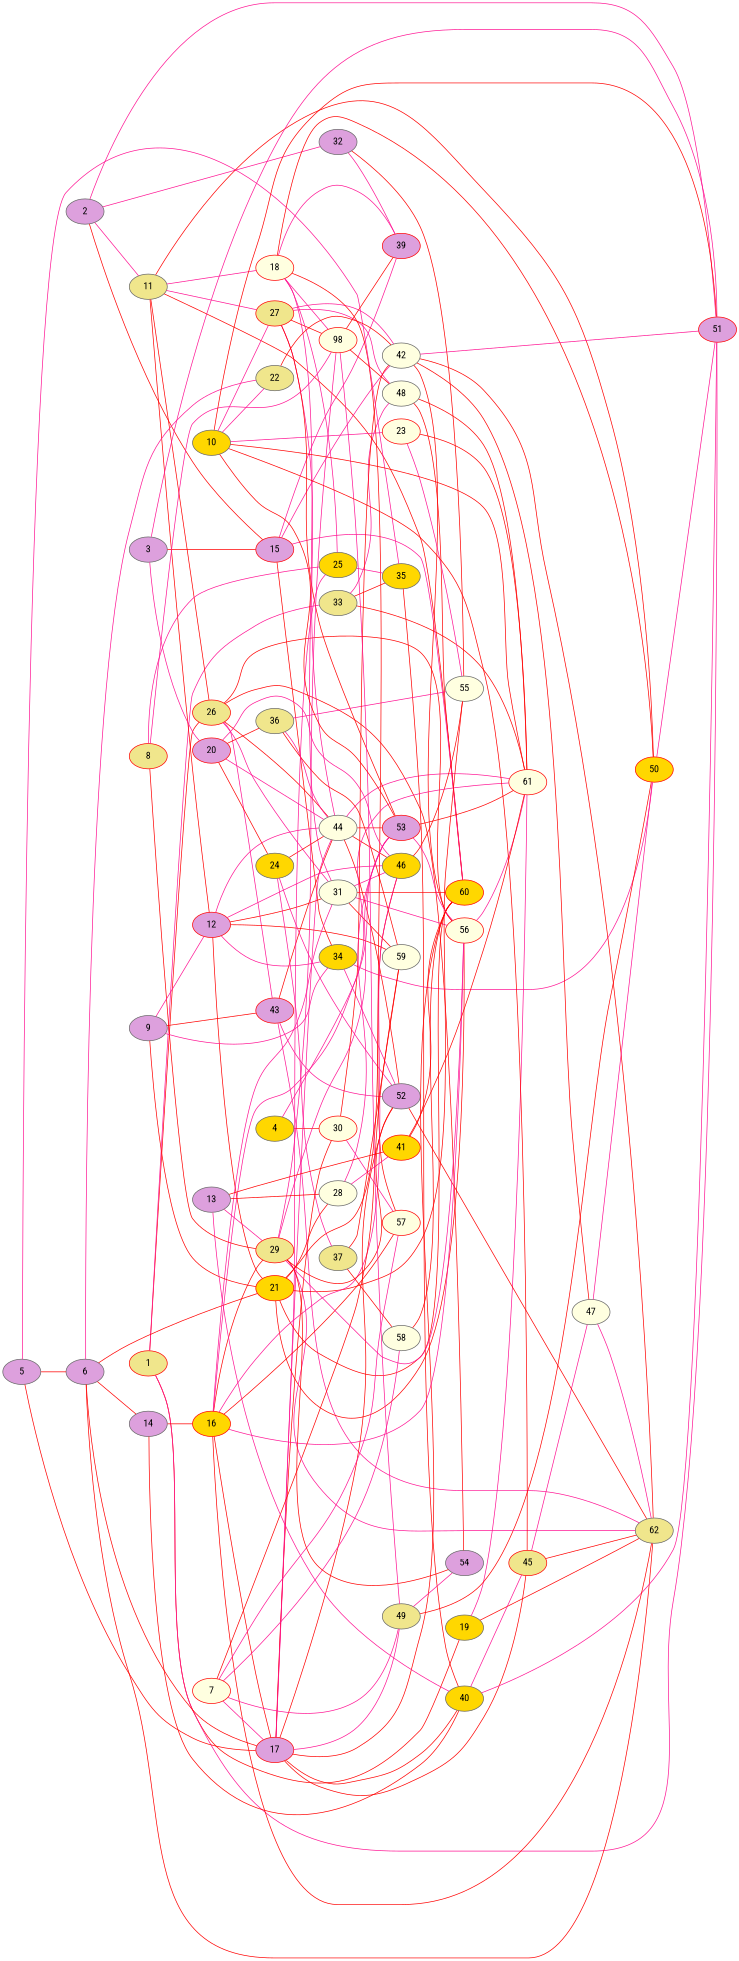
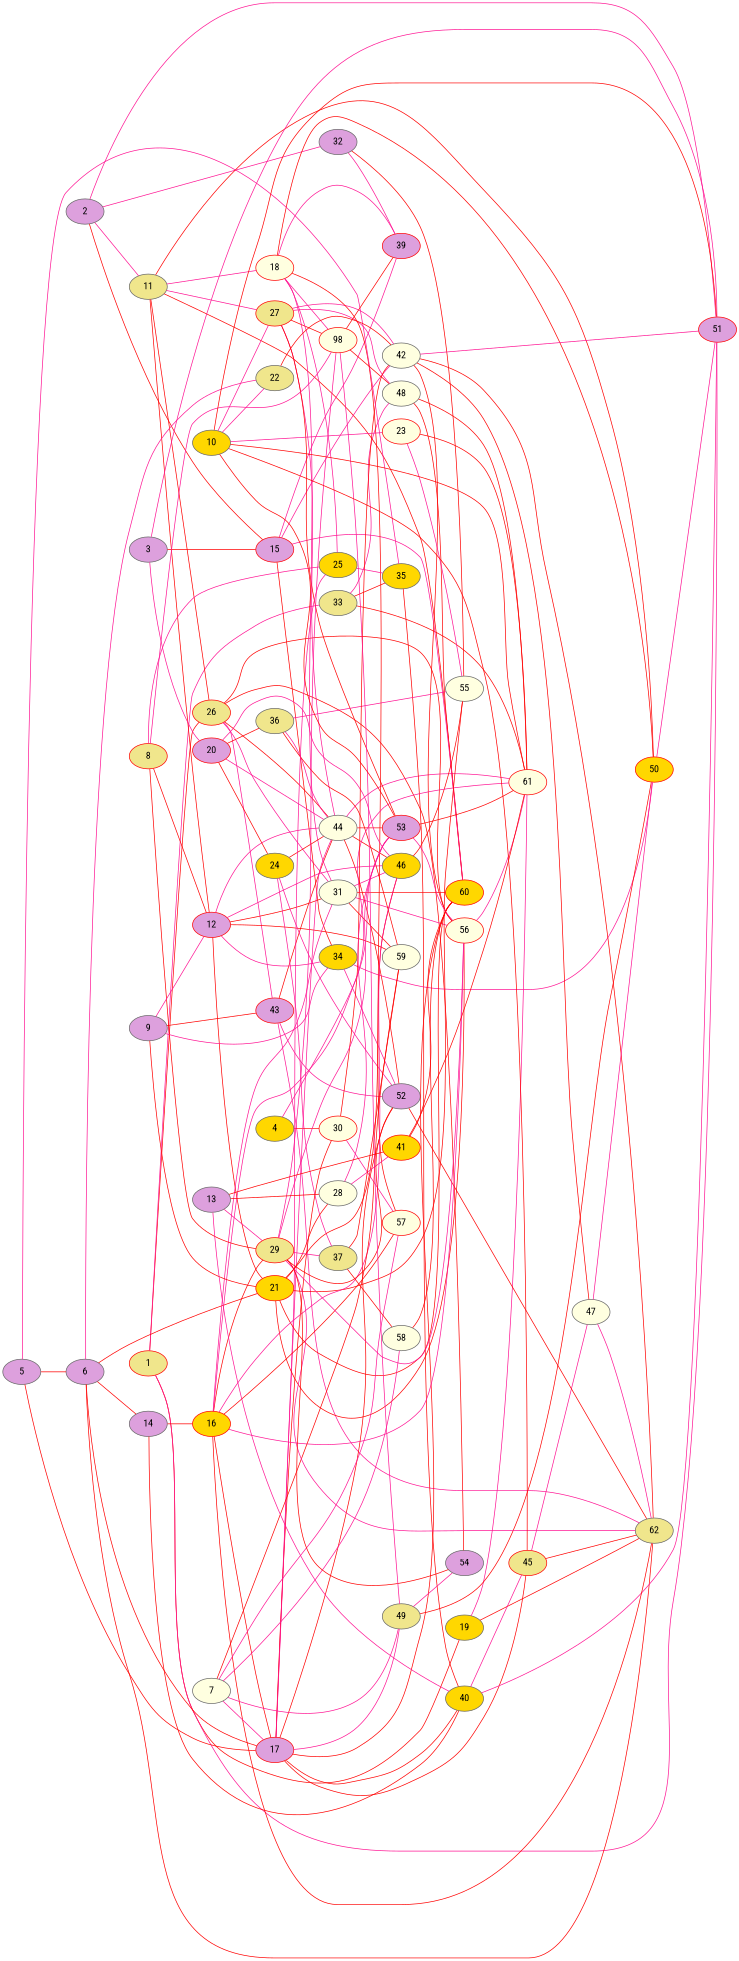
none -> (176, 830)
none -> (312, 1255)
(212, 1691) -> (212, 1691)
